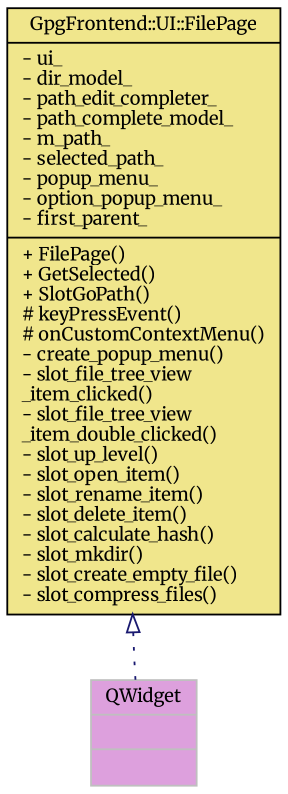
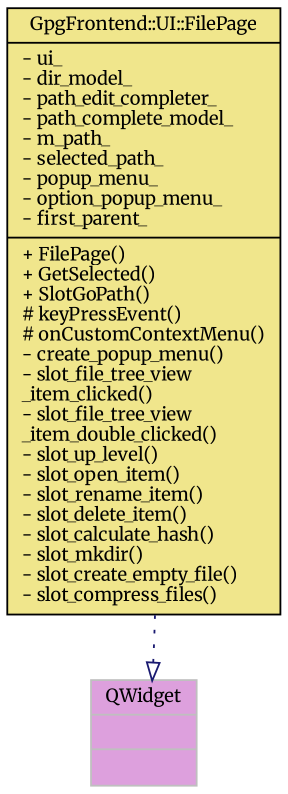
(134, 657) -> (154, 638)
